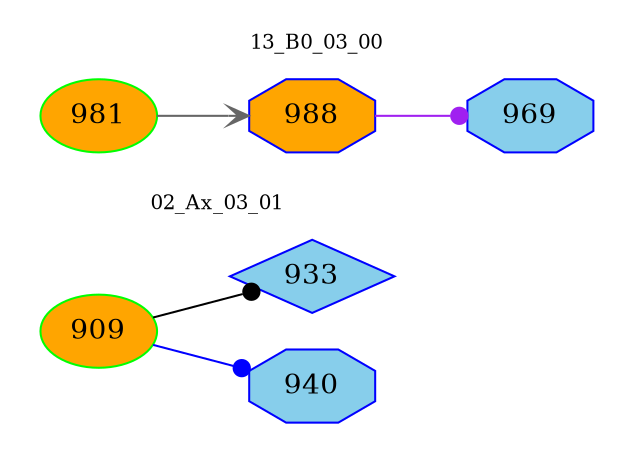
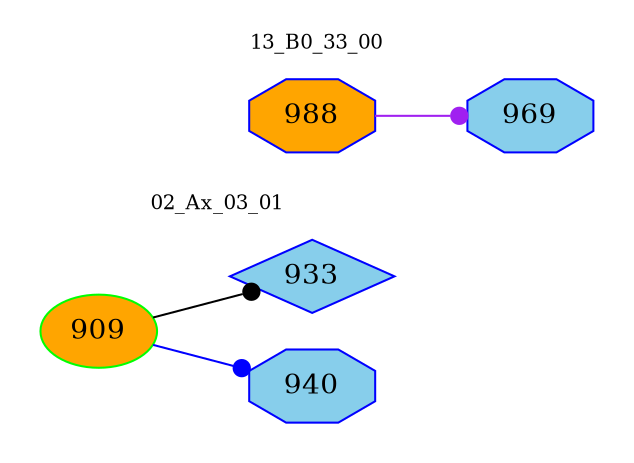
(317, 44) -> (317, 44)
(99, 116) -> none
